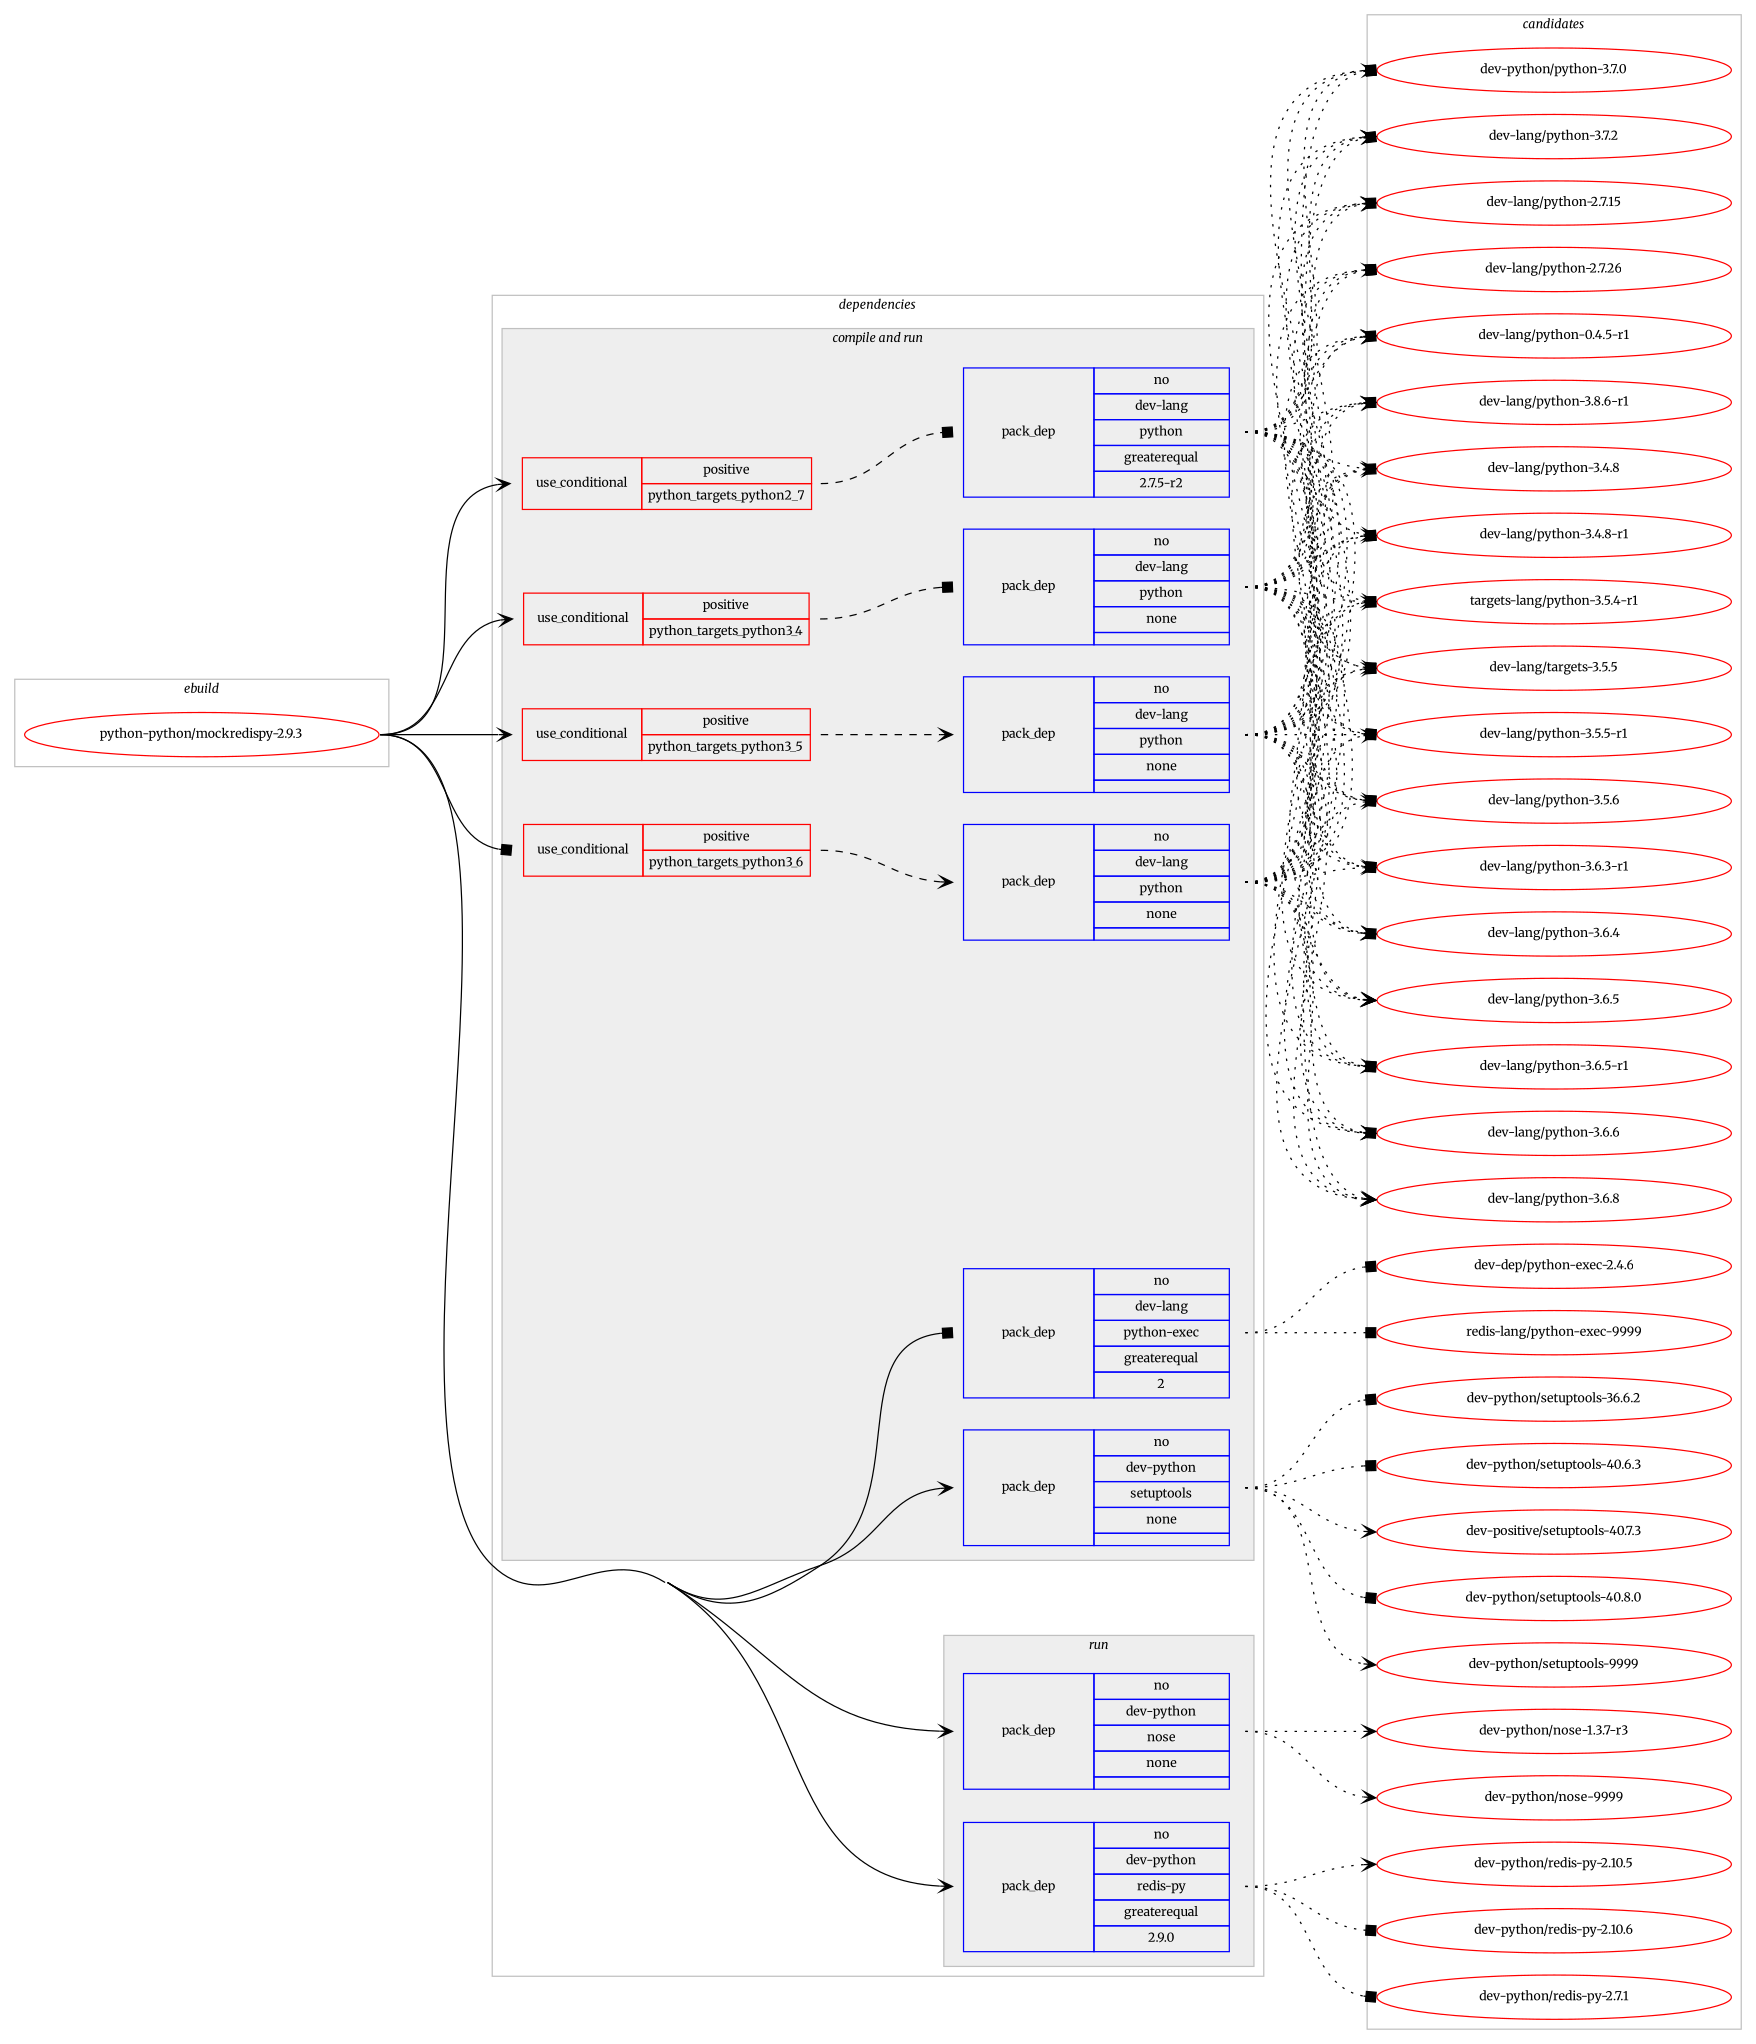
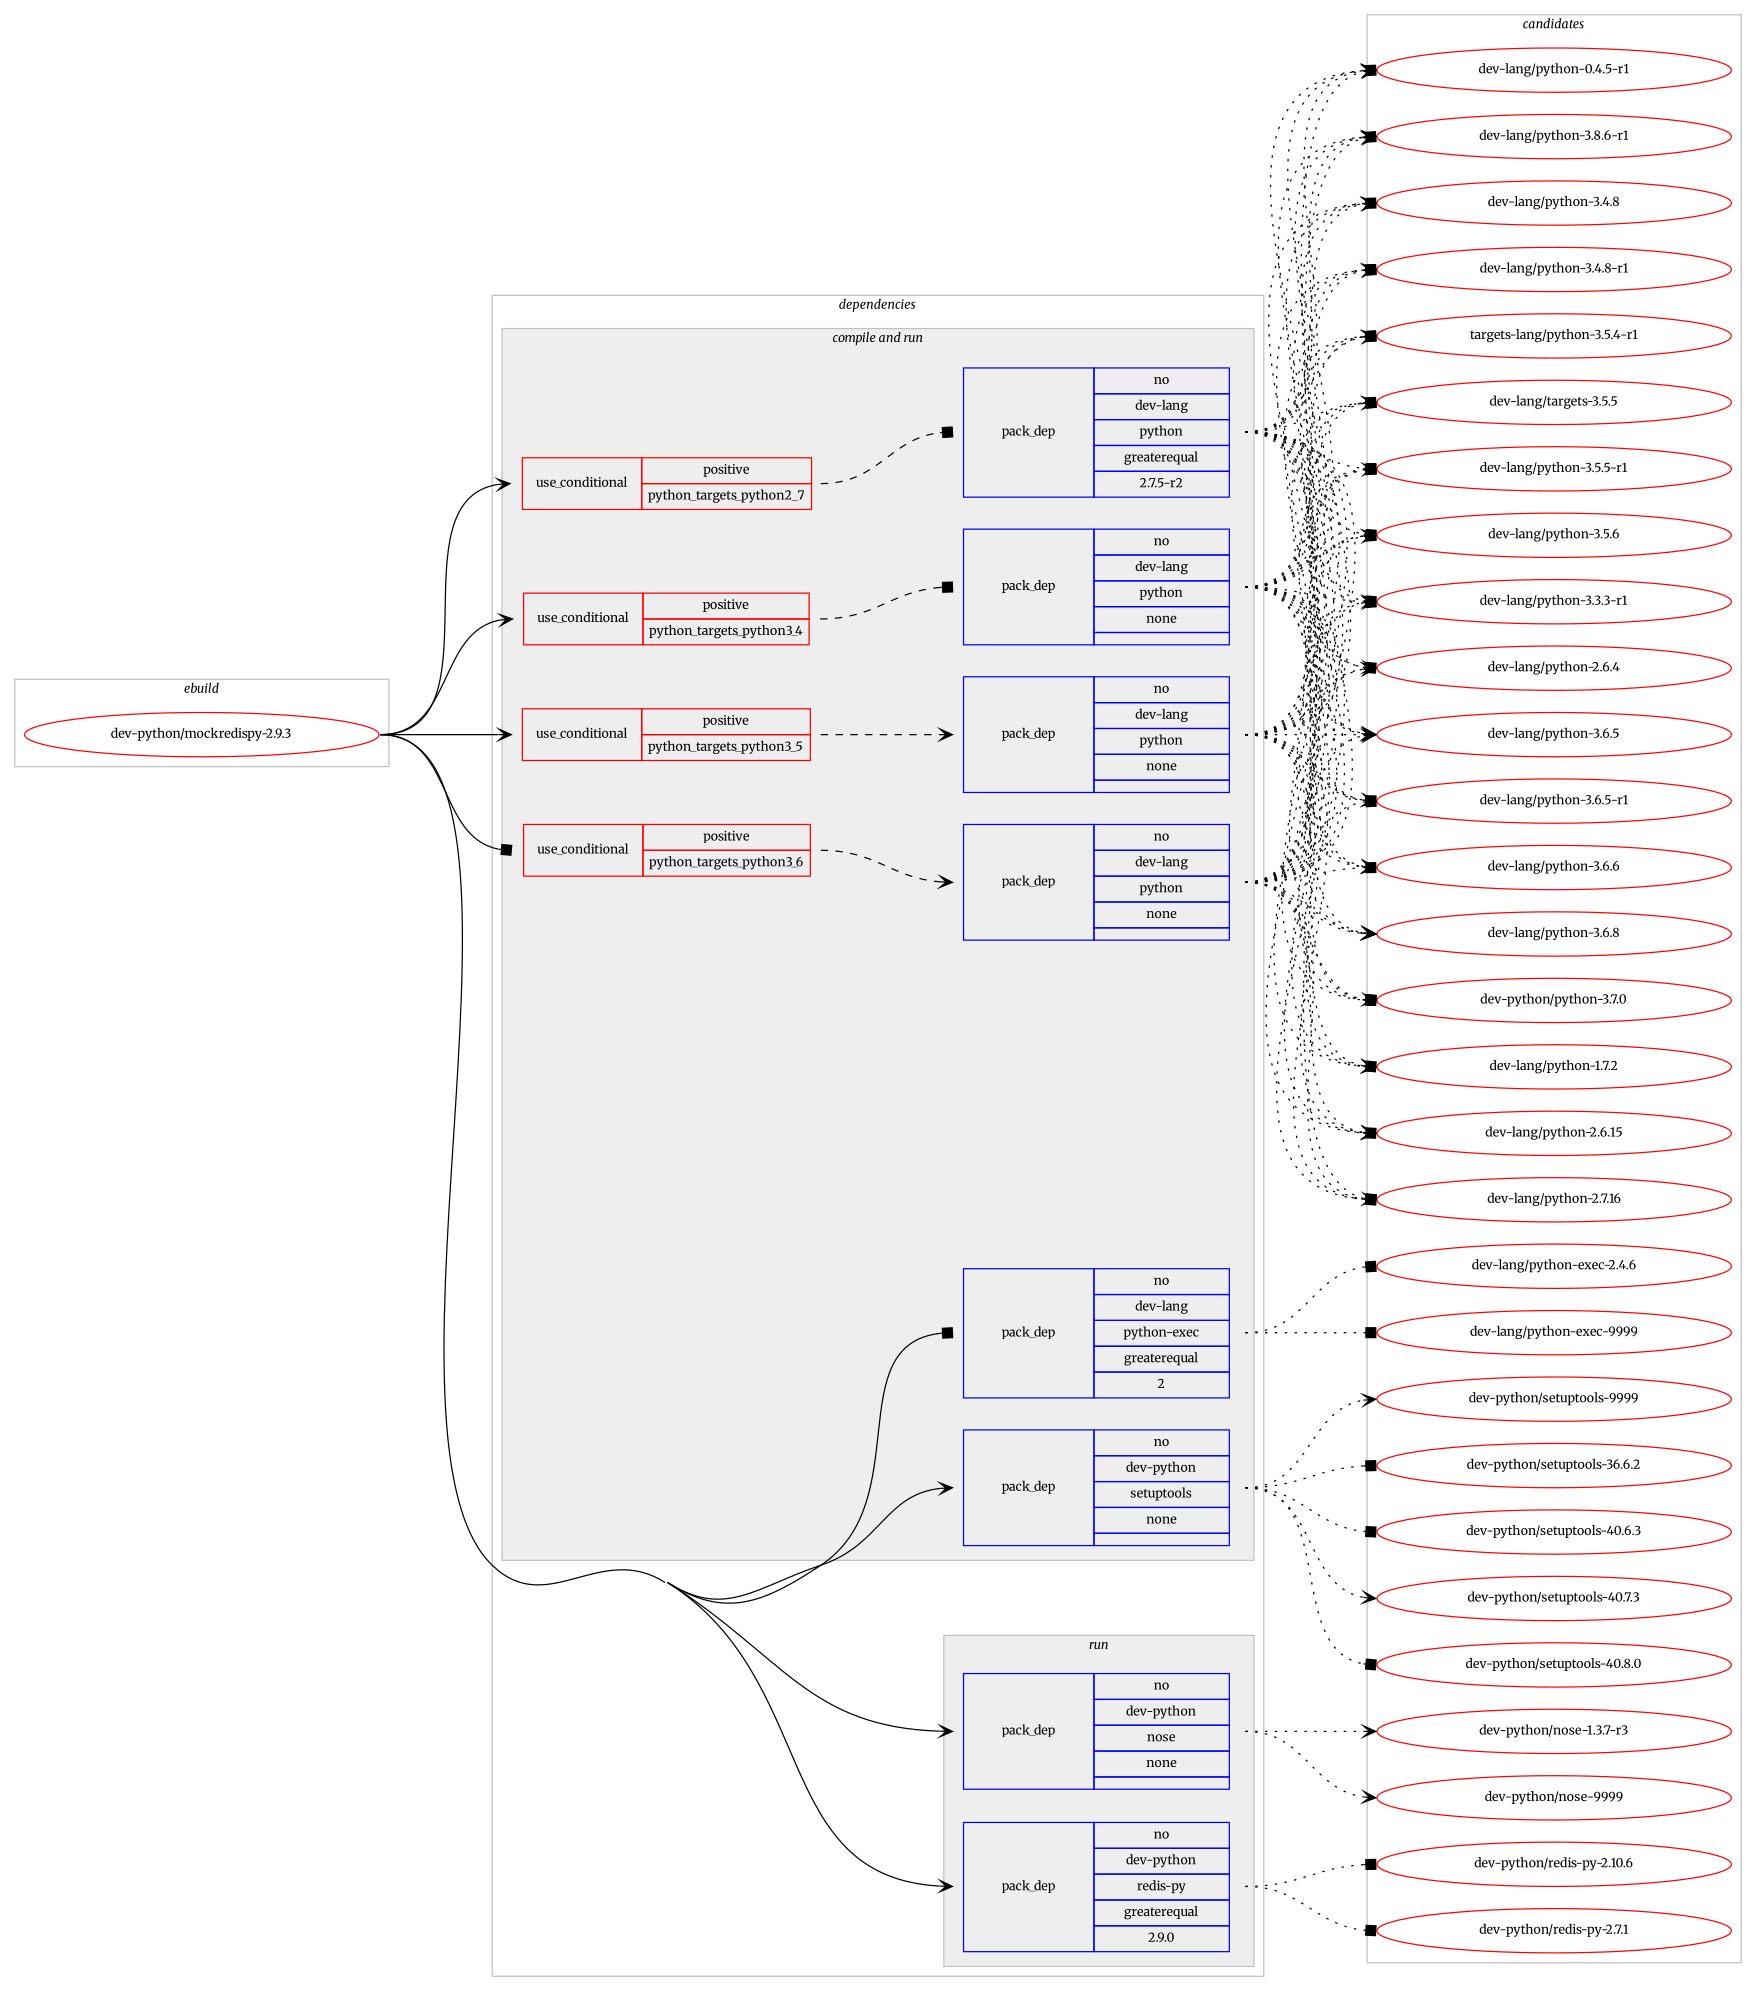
(1554, 137) -> (1554, 1067)
(1554, 203) -> (1554, 1133)
(1554, 269) -> (1554, 1200)
(202, 735) -> (202, 735)
(1554, 868) -> (1554, 602)
(1554, 934) -> (1554, 668)
(1554, 1266) -> (1554, 1266)
(1554, 1333) -> (1554, 1333)
(1554, 1532) -> (1554, 1598)
(1554, 1864) -> none
